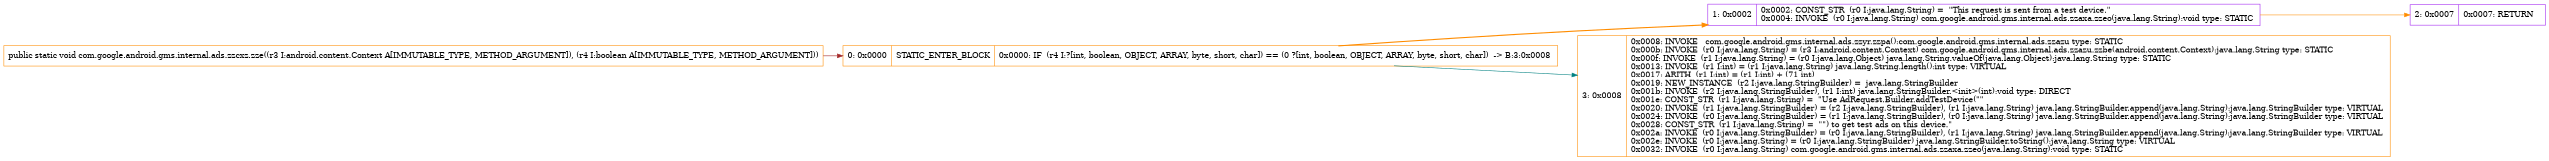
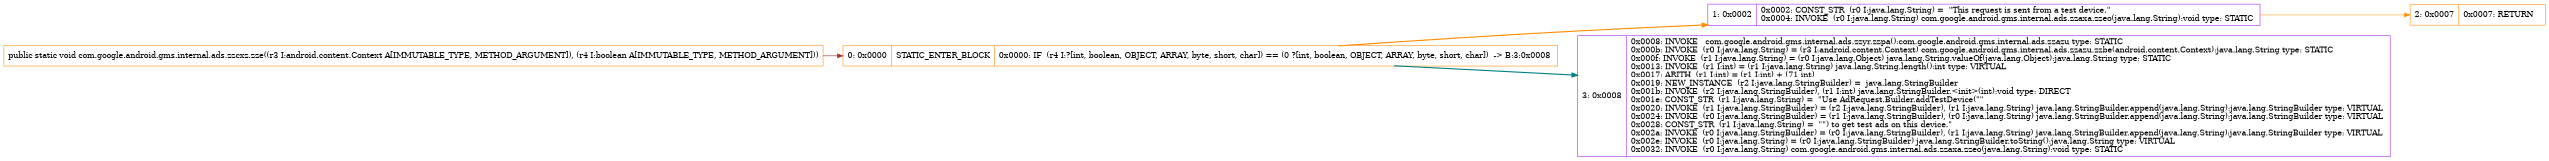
(2478, 15) -> (2478, 15)
(1483, 70) -> (1483, 70)
(1984, 96) -> (1984, 96)
